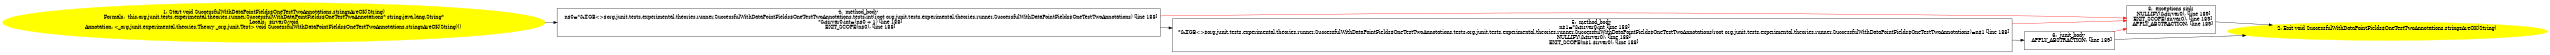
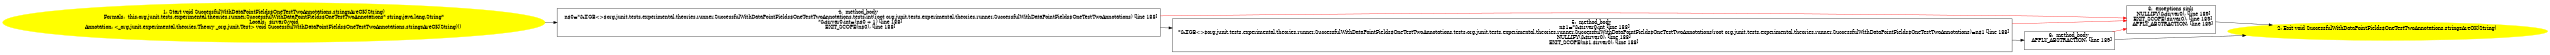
(2069, 41) -> (2069, 41)
